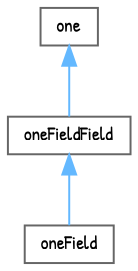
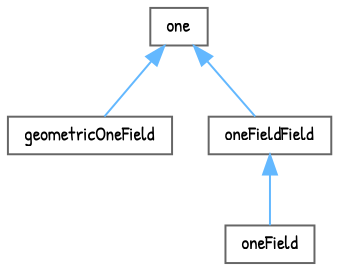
none -> (90, 135)
